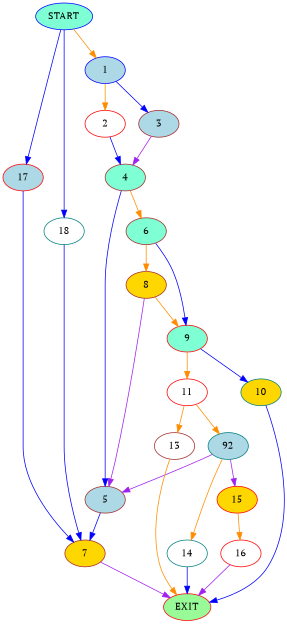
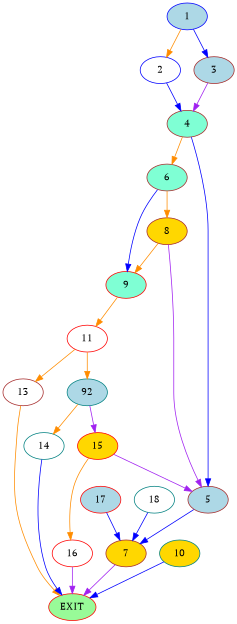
(64, 16) -> none
(105, 124) -> (160, 70)
(221, 363) -> none
(171, 472) -> (149, 471)
